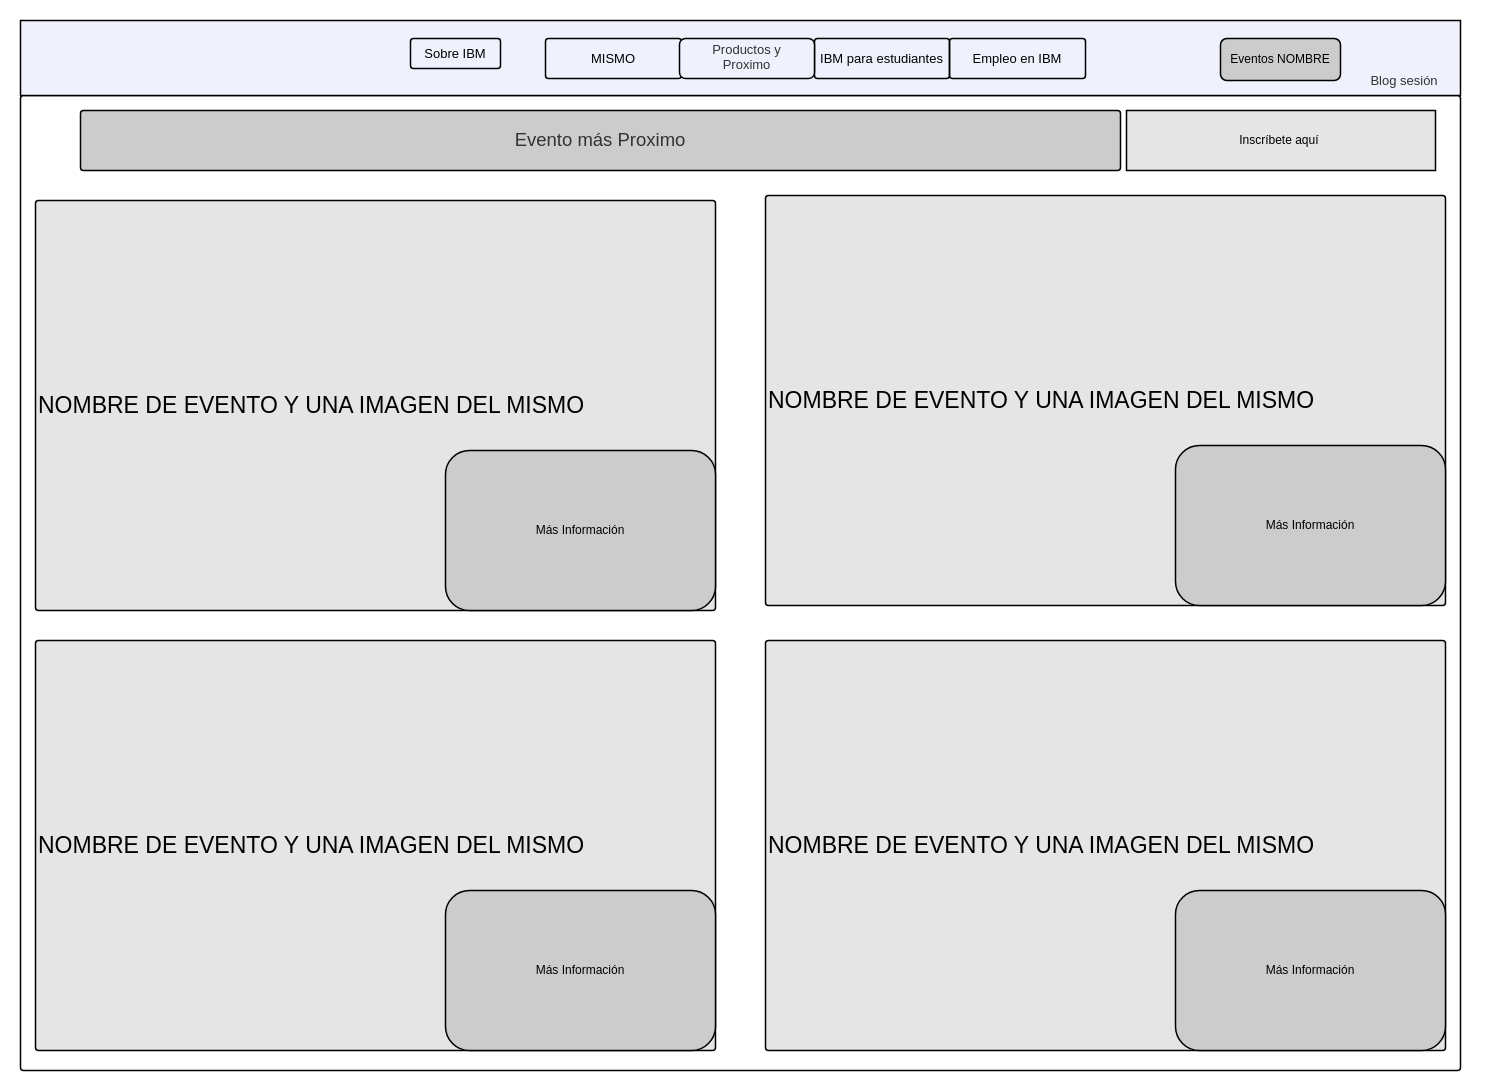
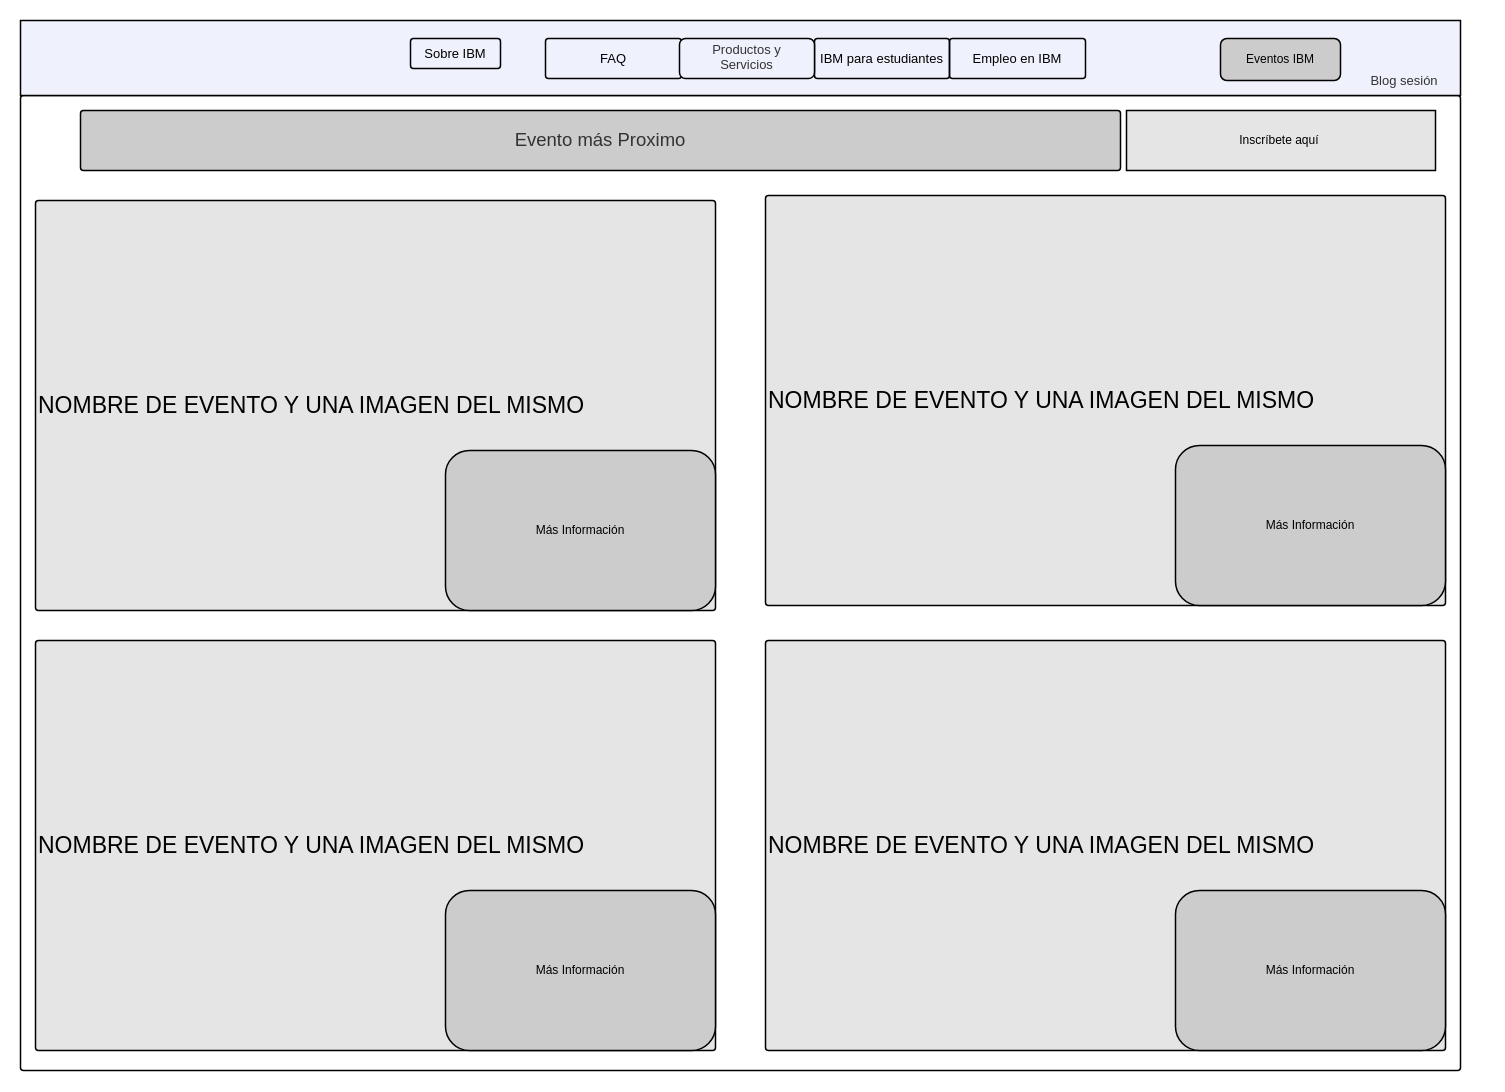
(614, 59) -> (614, 59)
(747, 59) -> (747, 59)
(1281, 60) -> (1281, 60)
